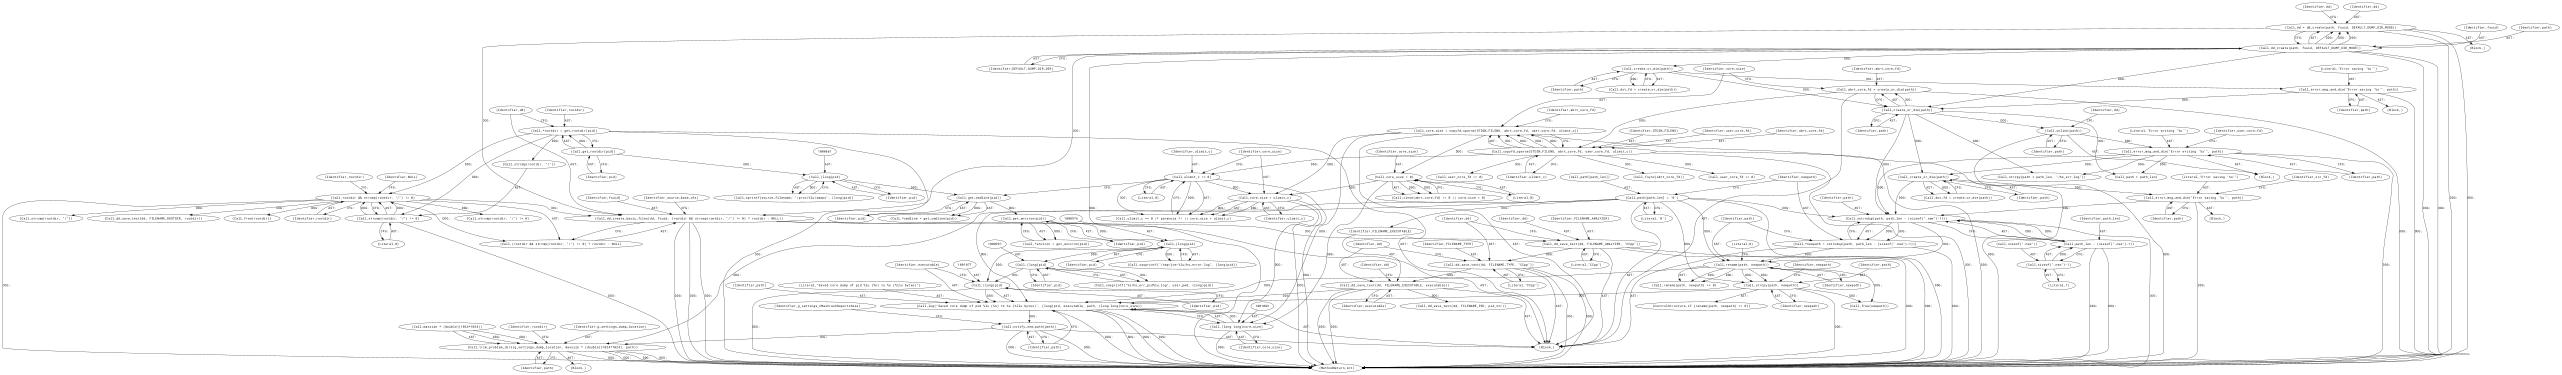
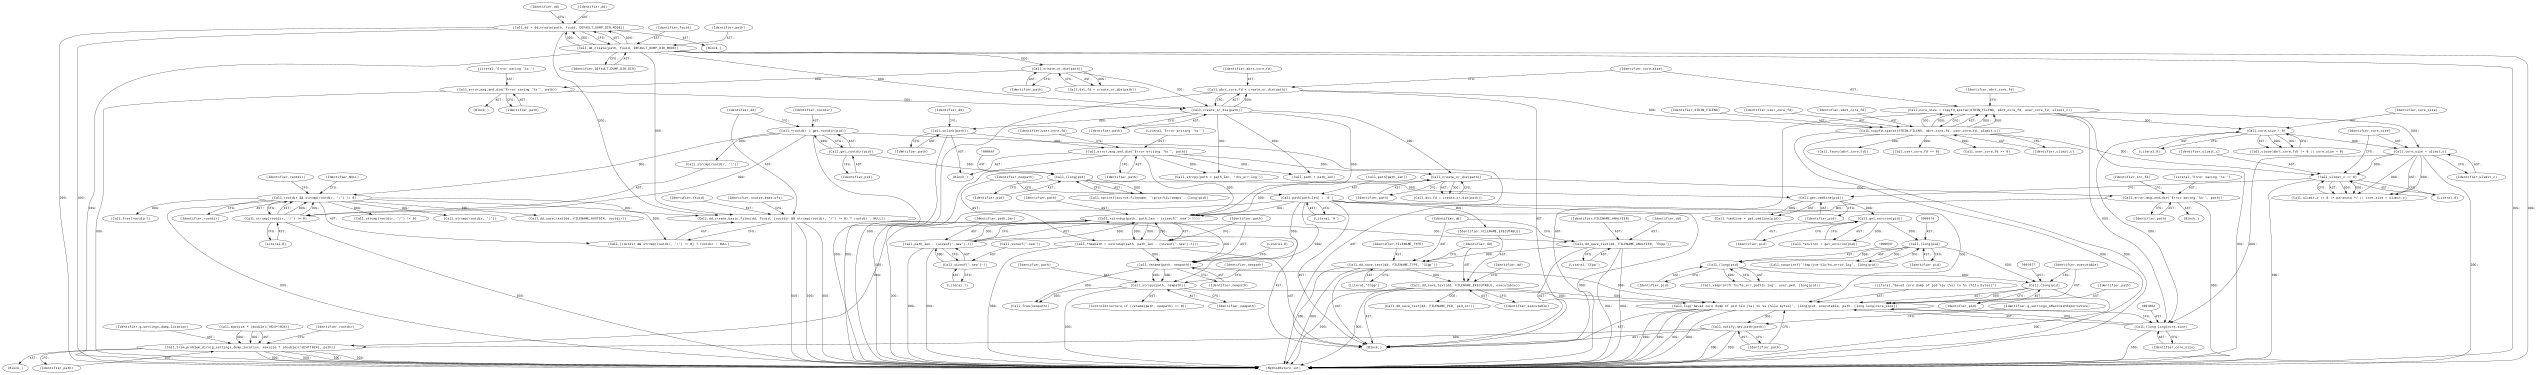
(1227, 187) -> (2374, 160)
(1684, 285) -> none
